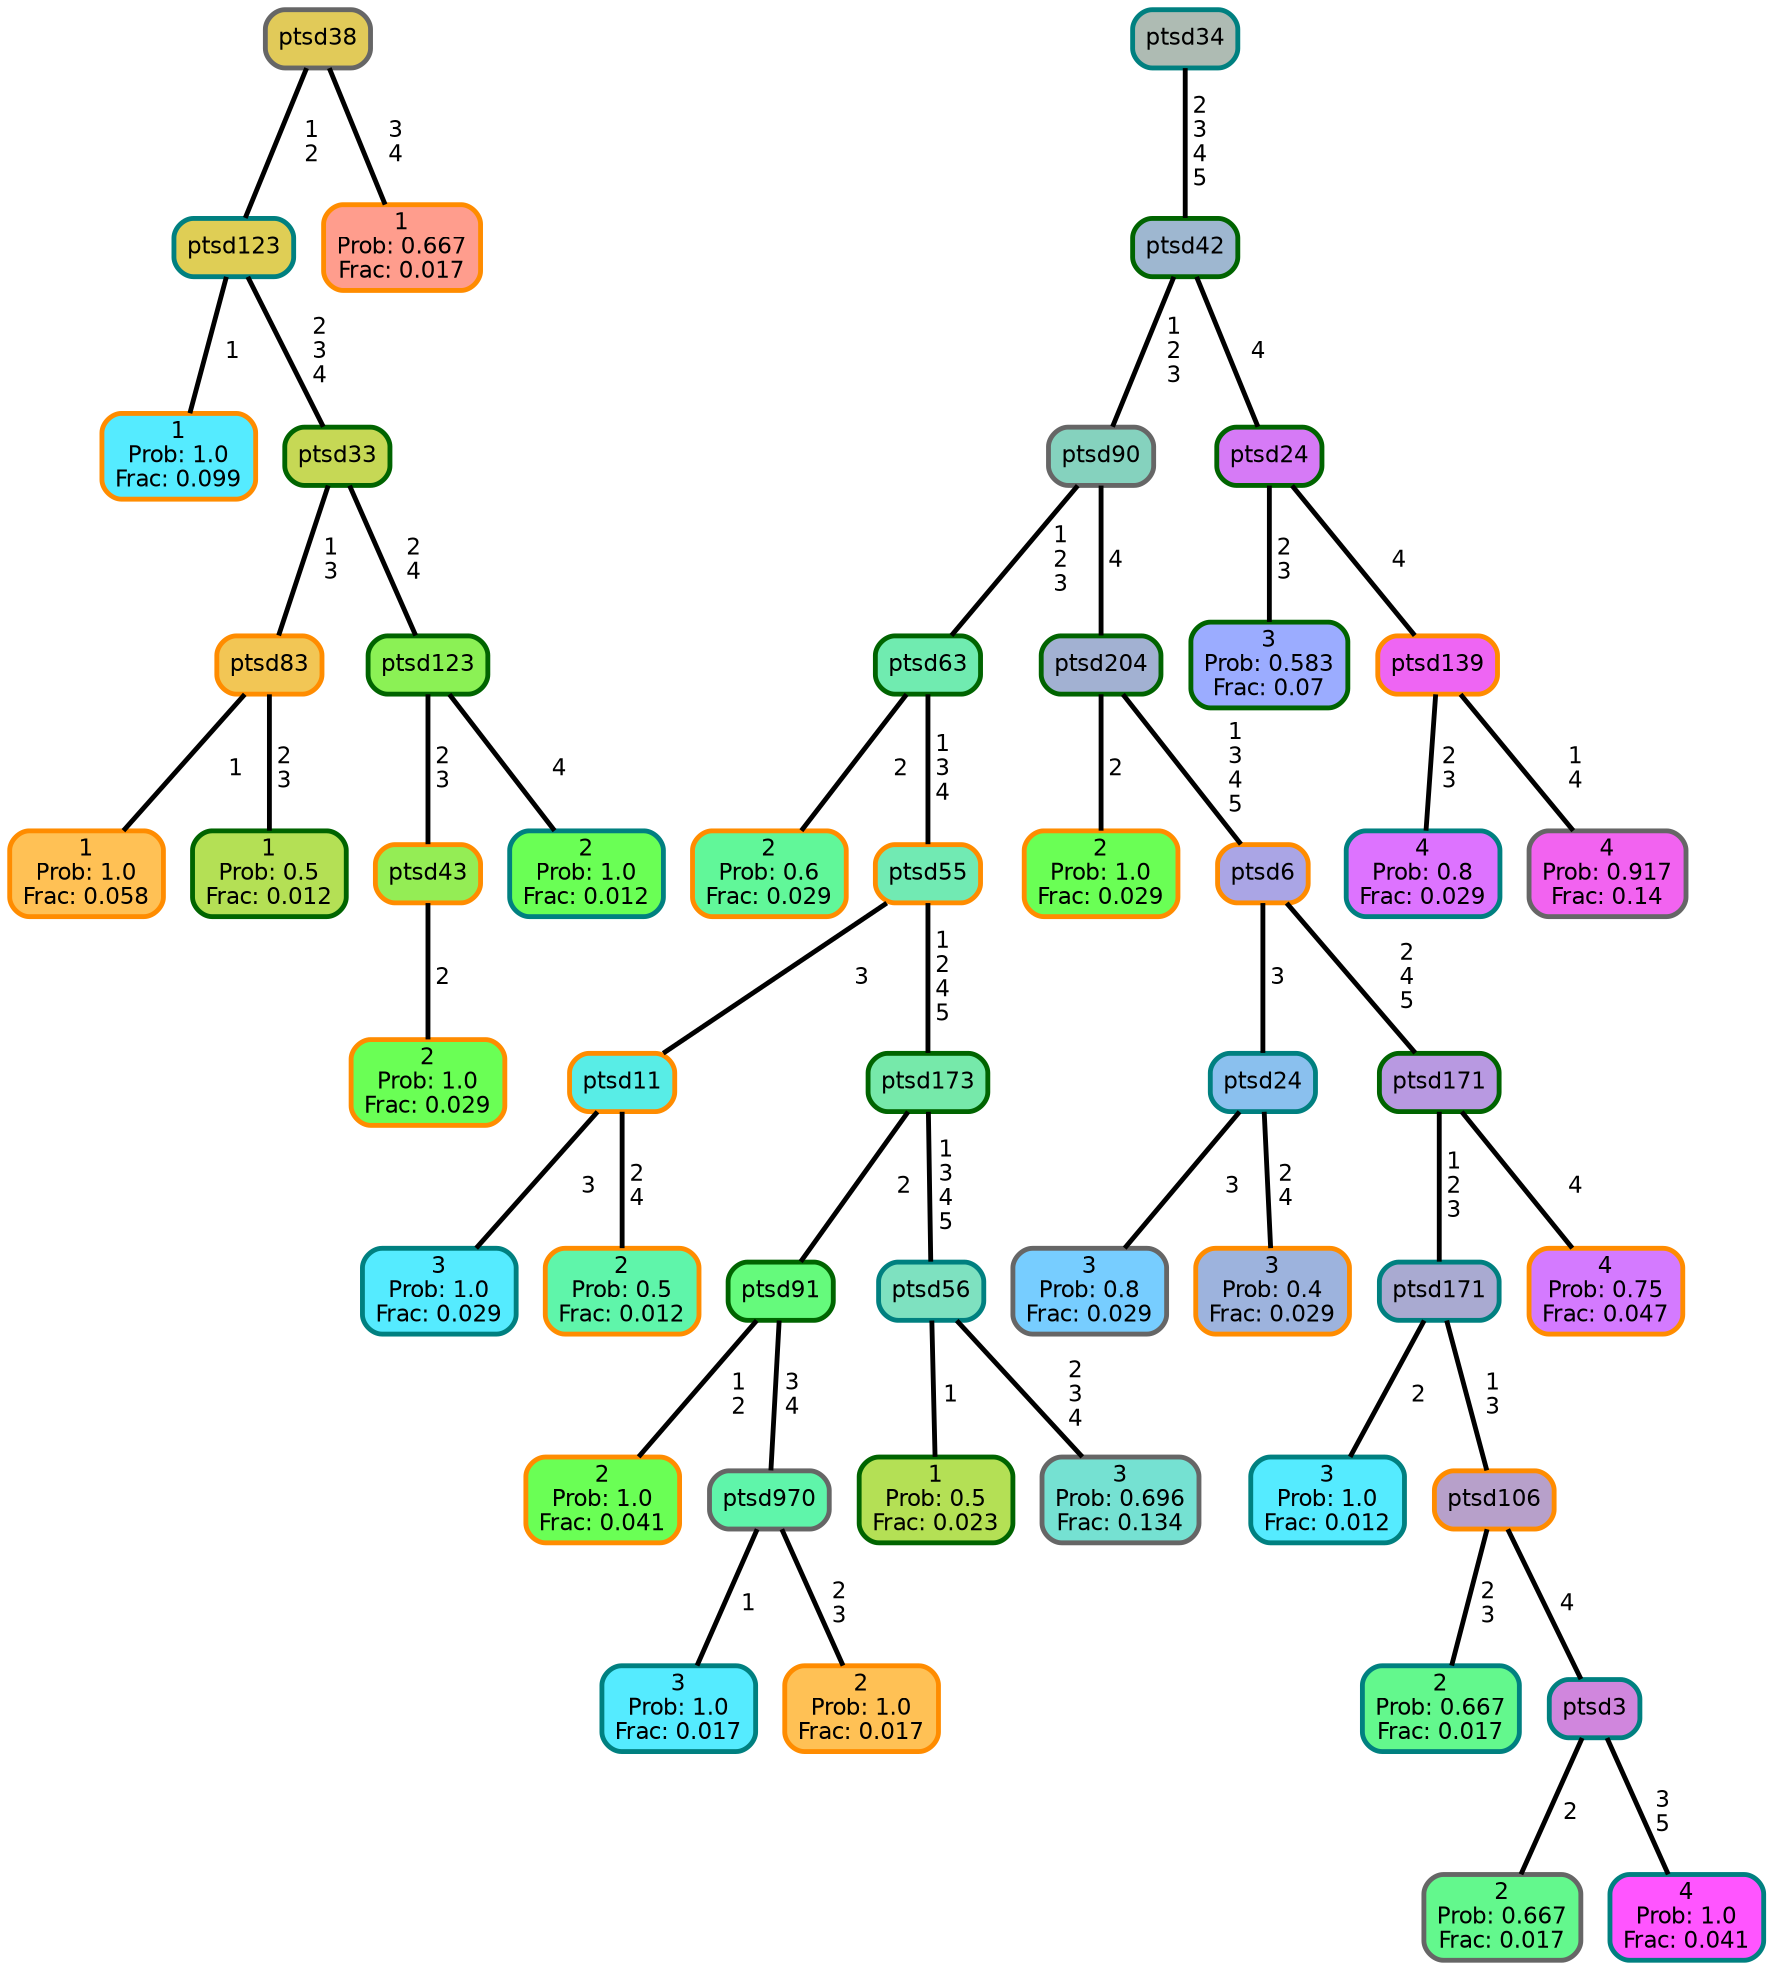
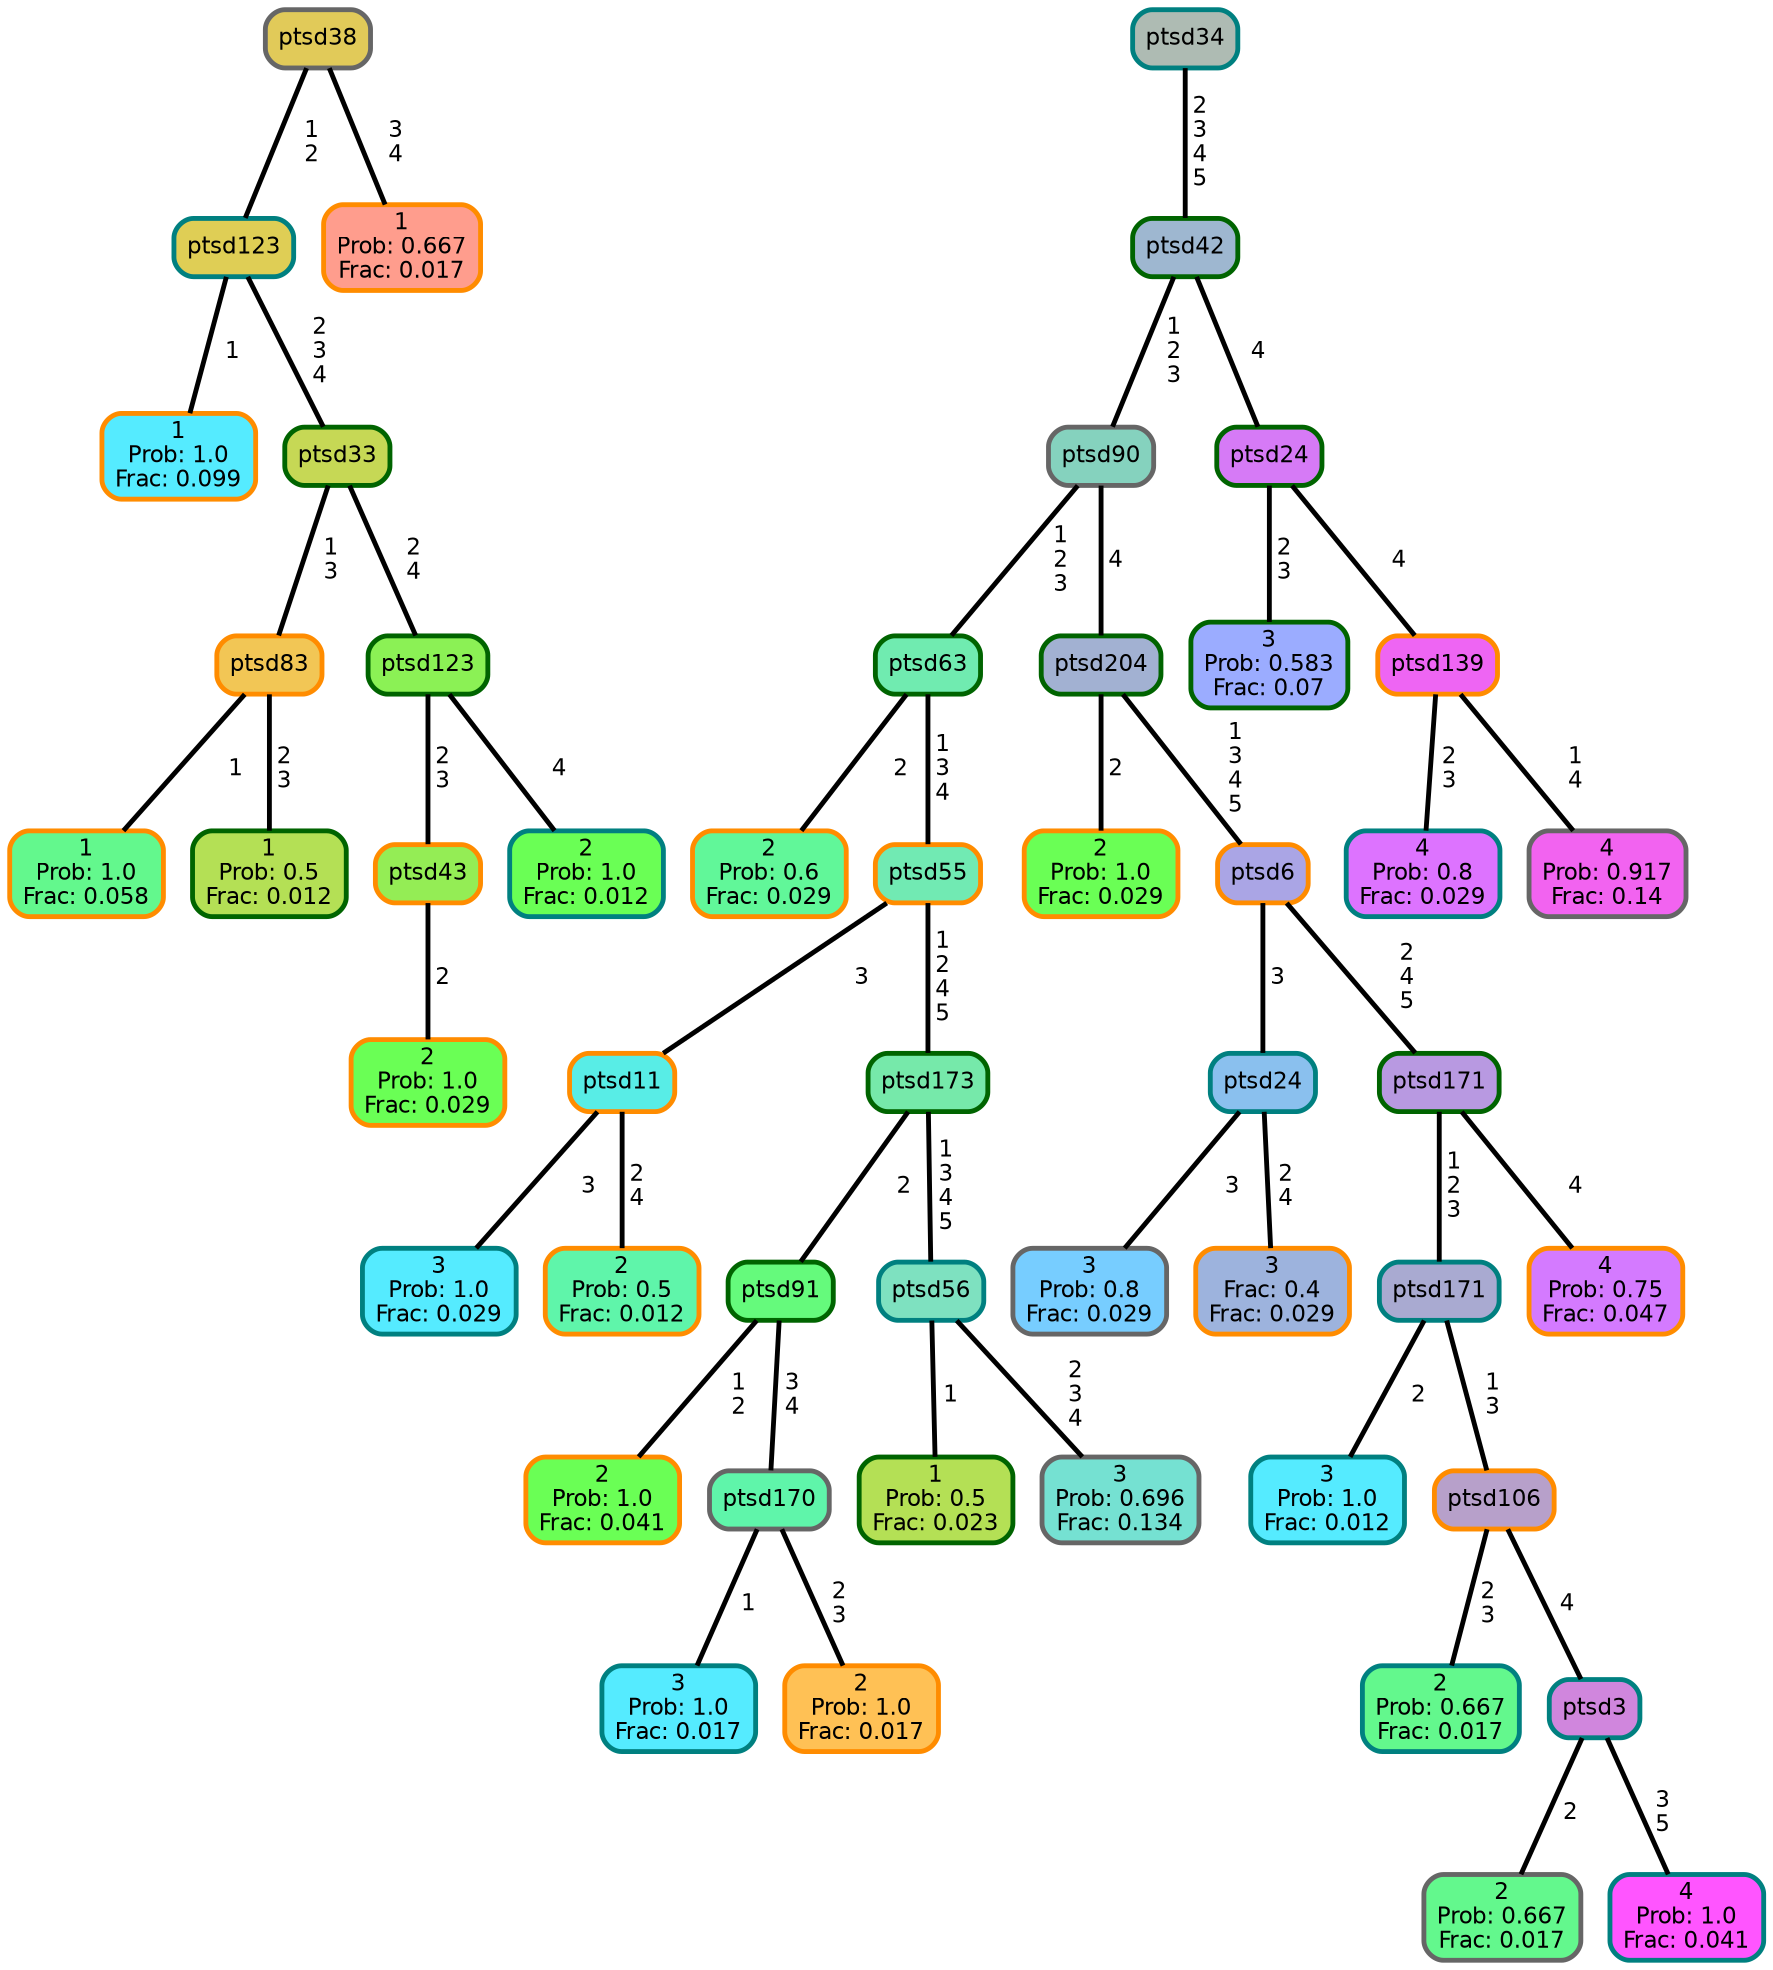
(87, 874) -> (87, 874)
(1273, 1291) -> (1273, 1291)
(769, 1500) -> (769, 1500)
